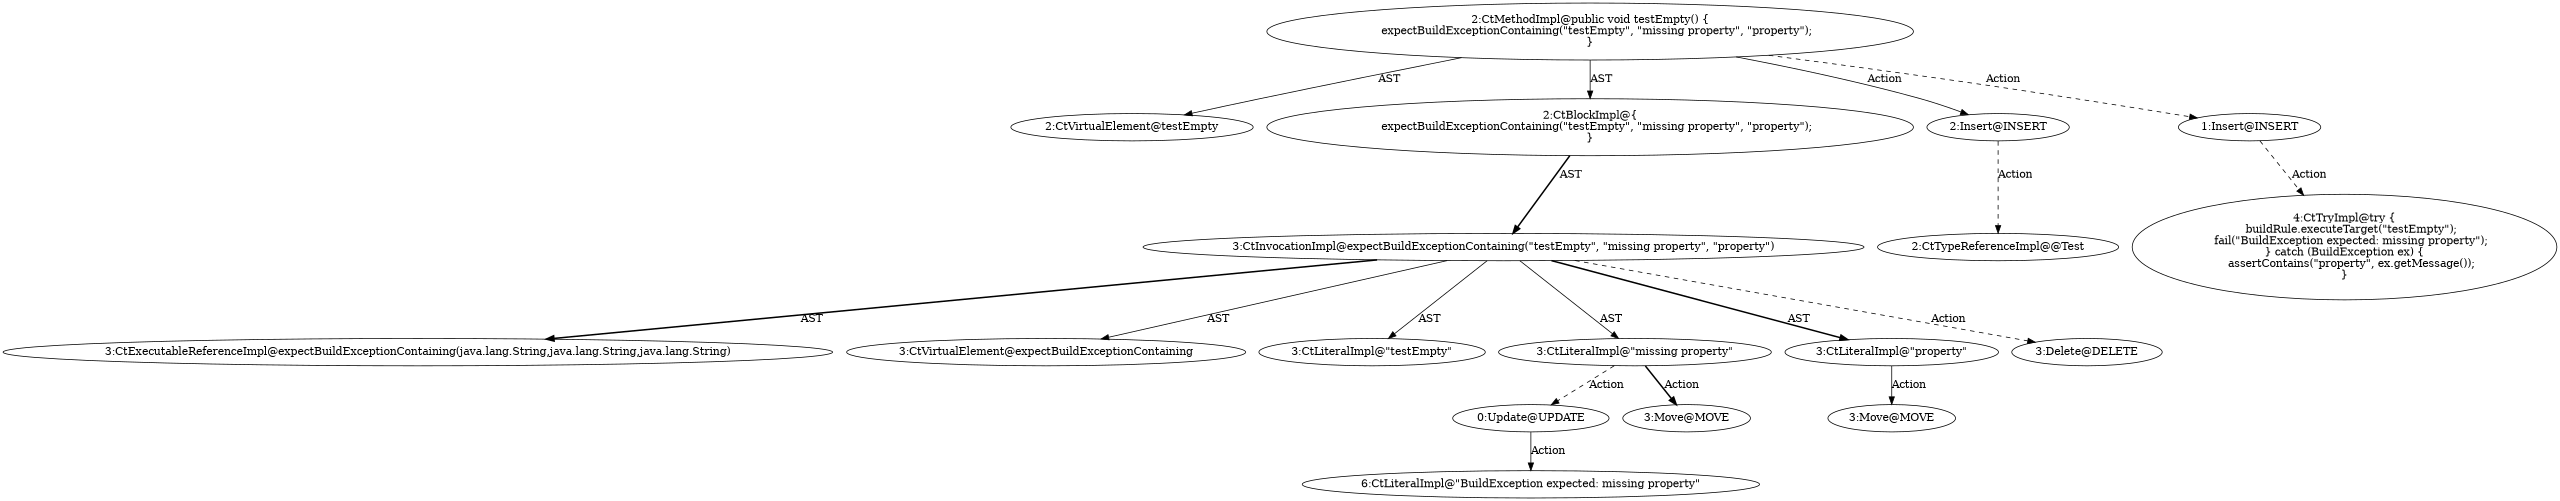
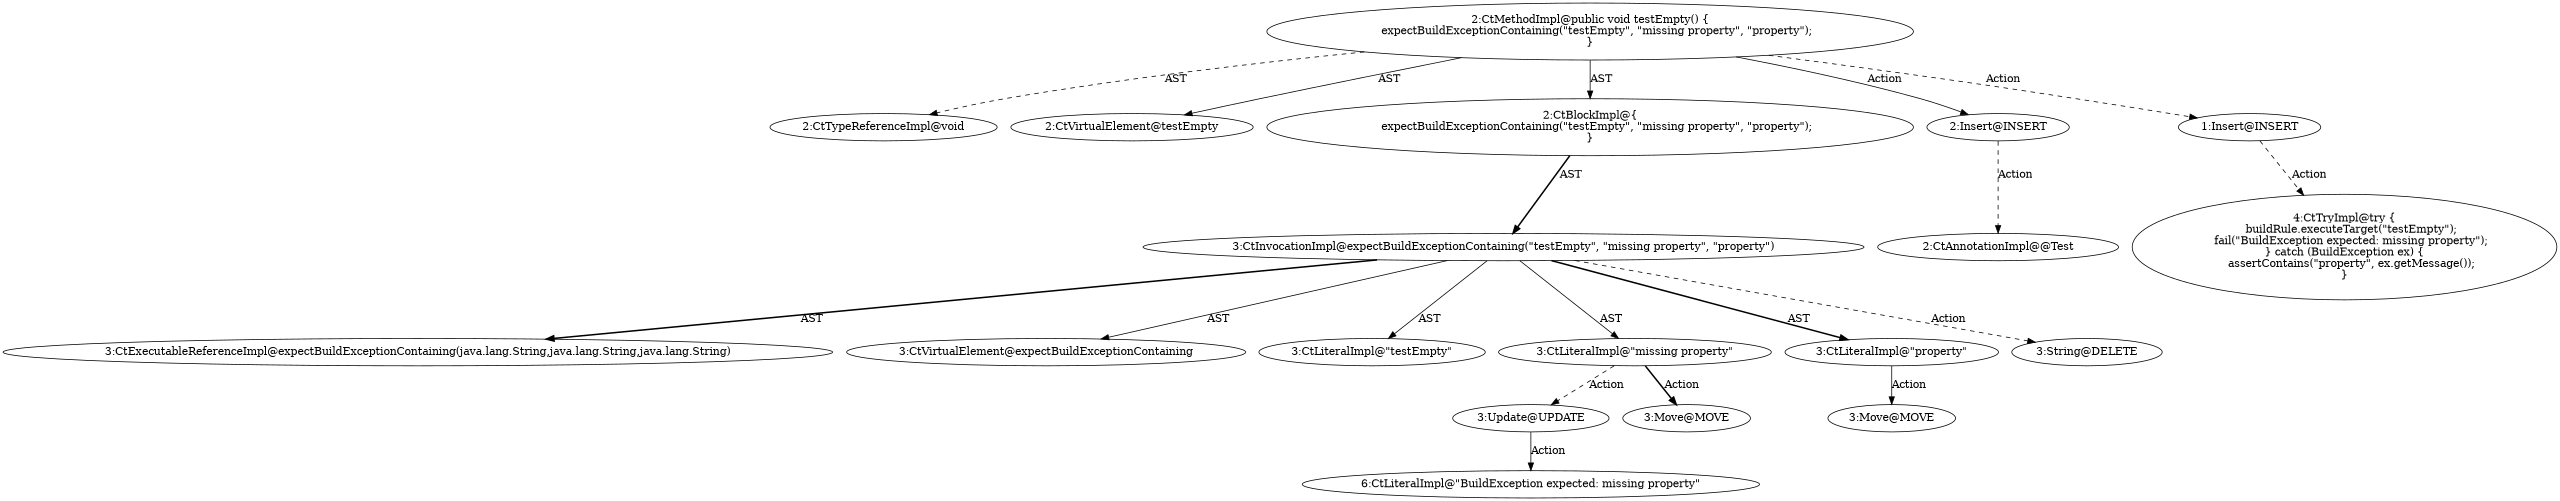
none -> (884, 127)
(1998, 247) -> (1998, 247)
(2087, 352) -> (2087, 352)
(1531, 418) -> (1531, 418)
